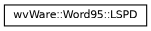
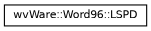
(76, 15) -> (76, 15)
